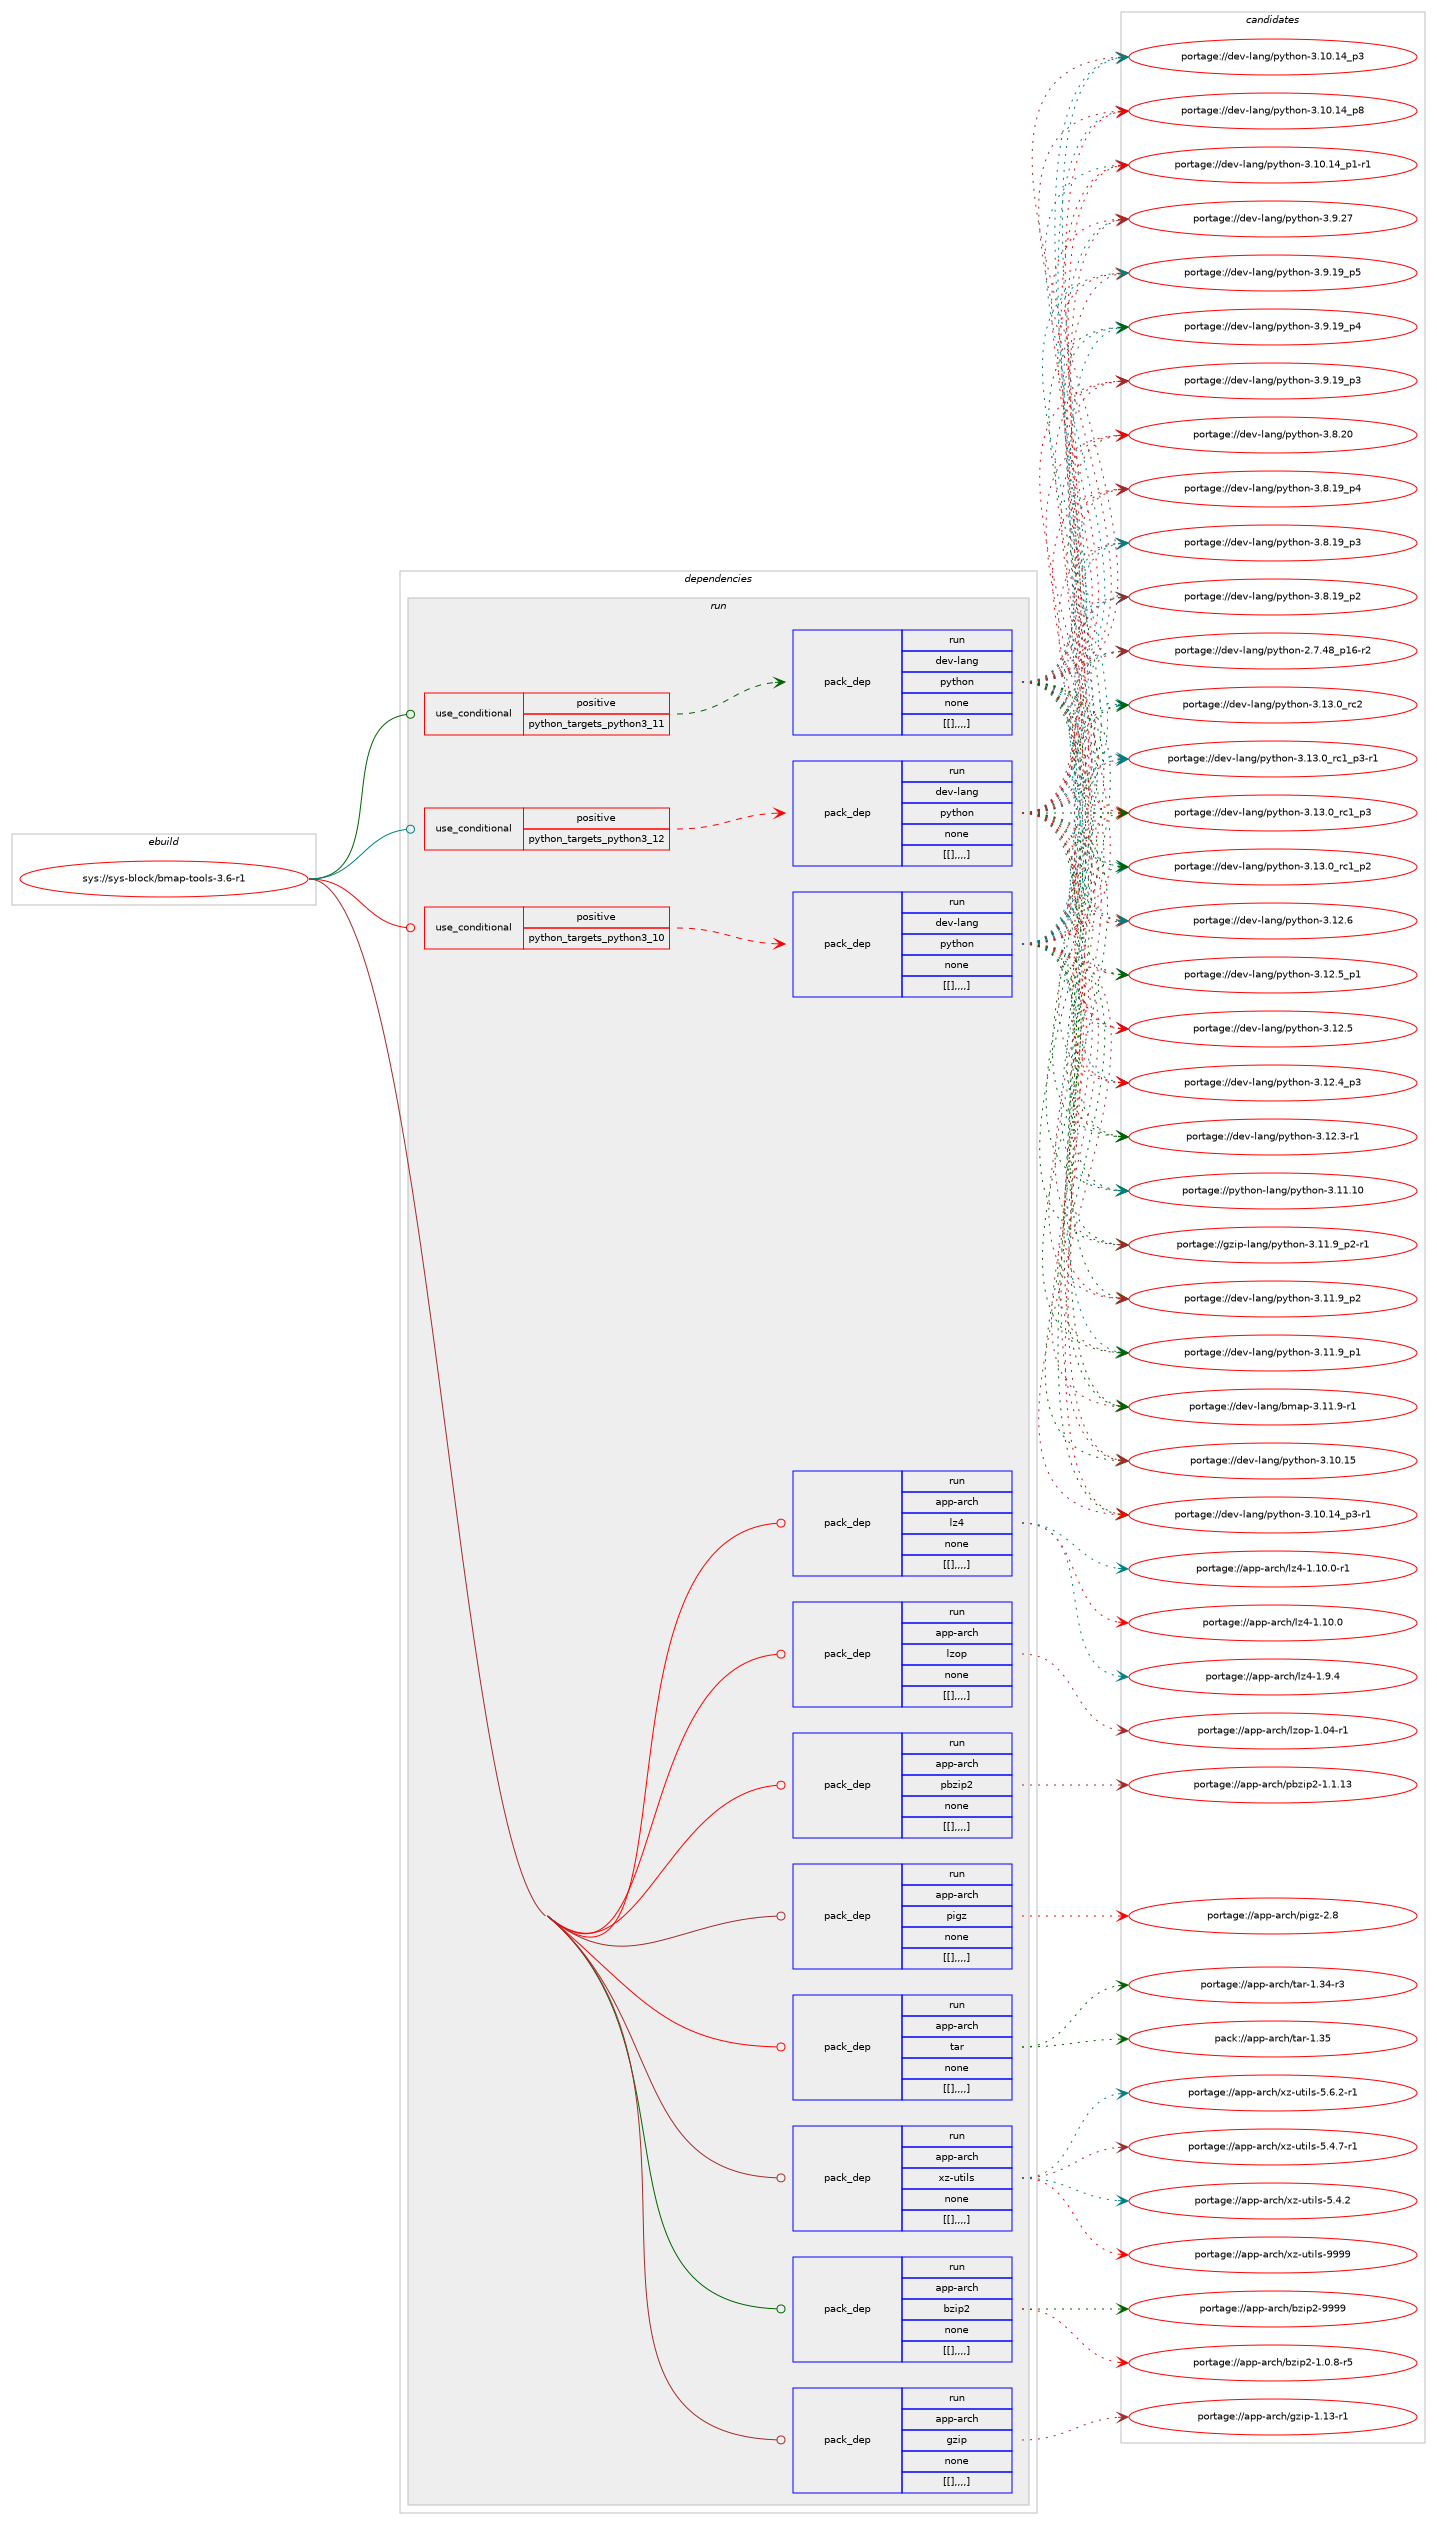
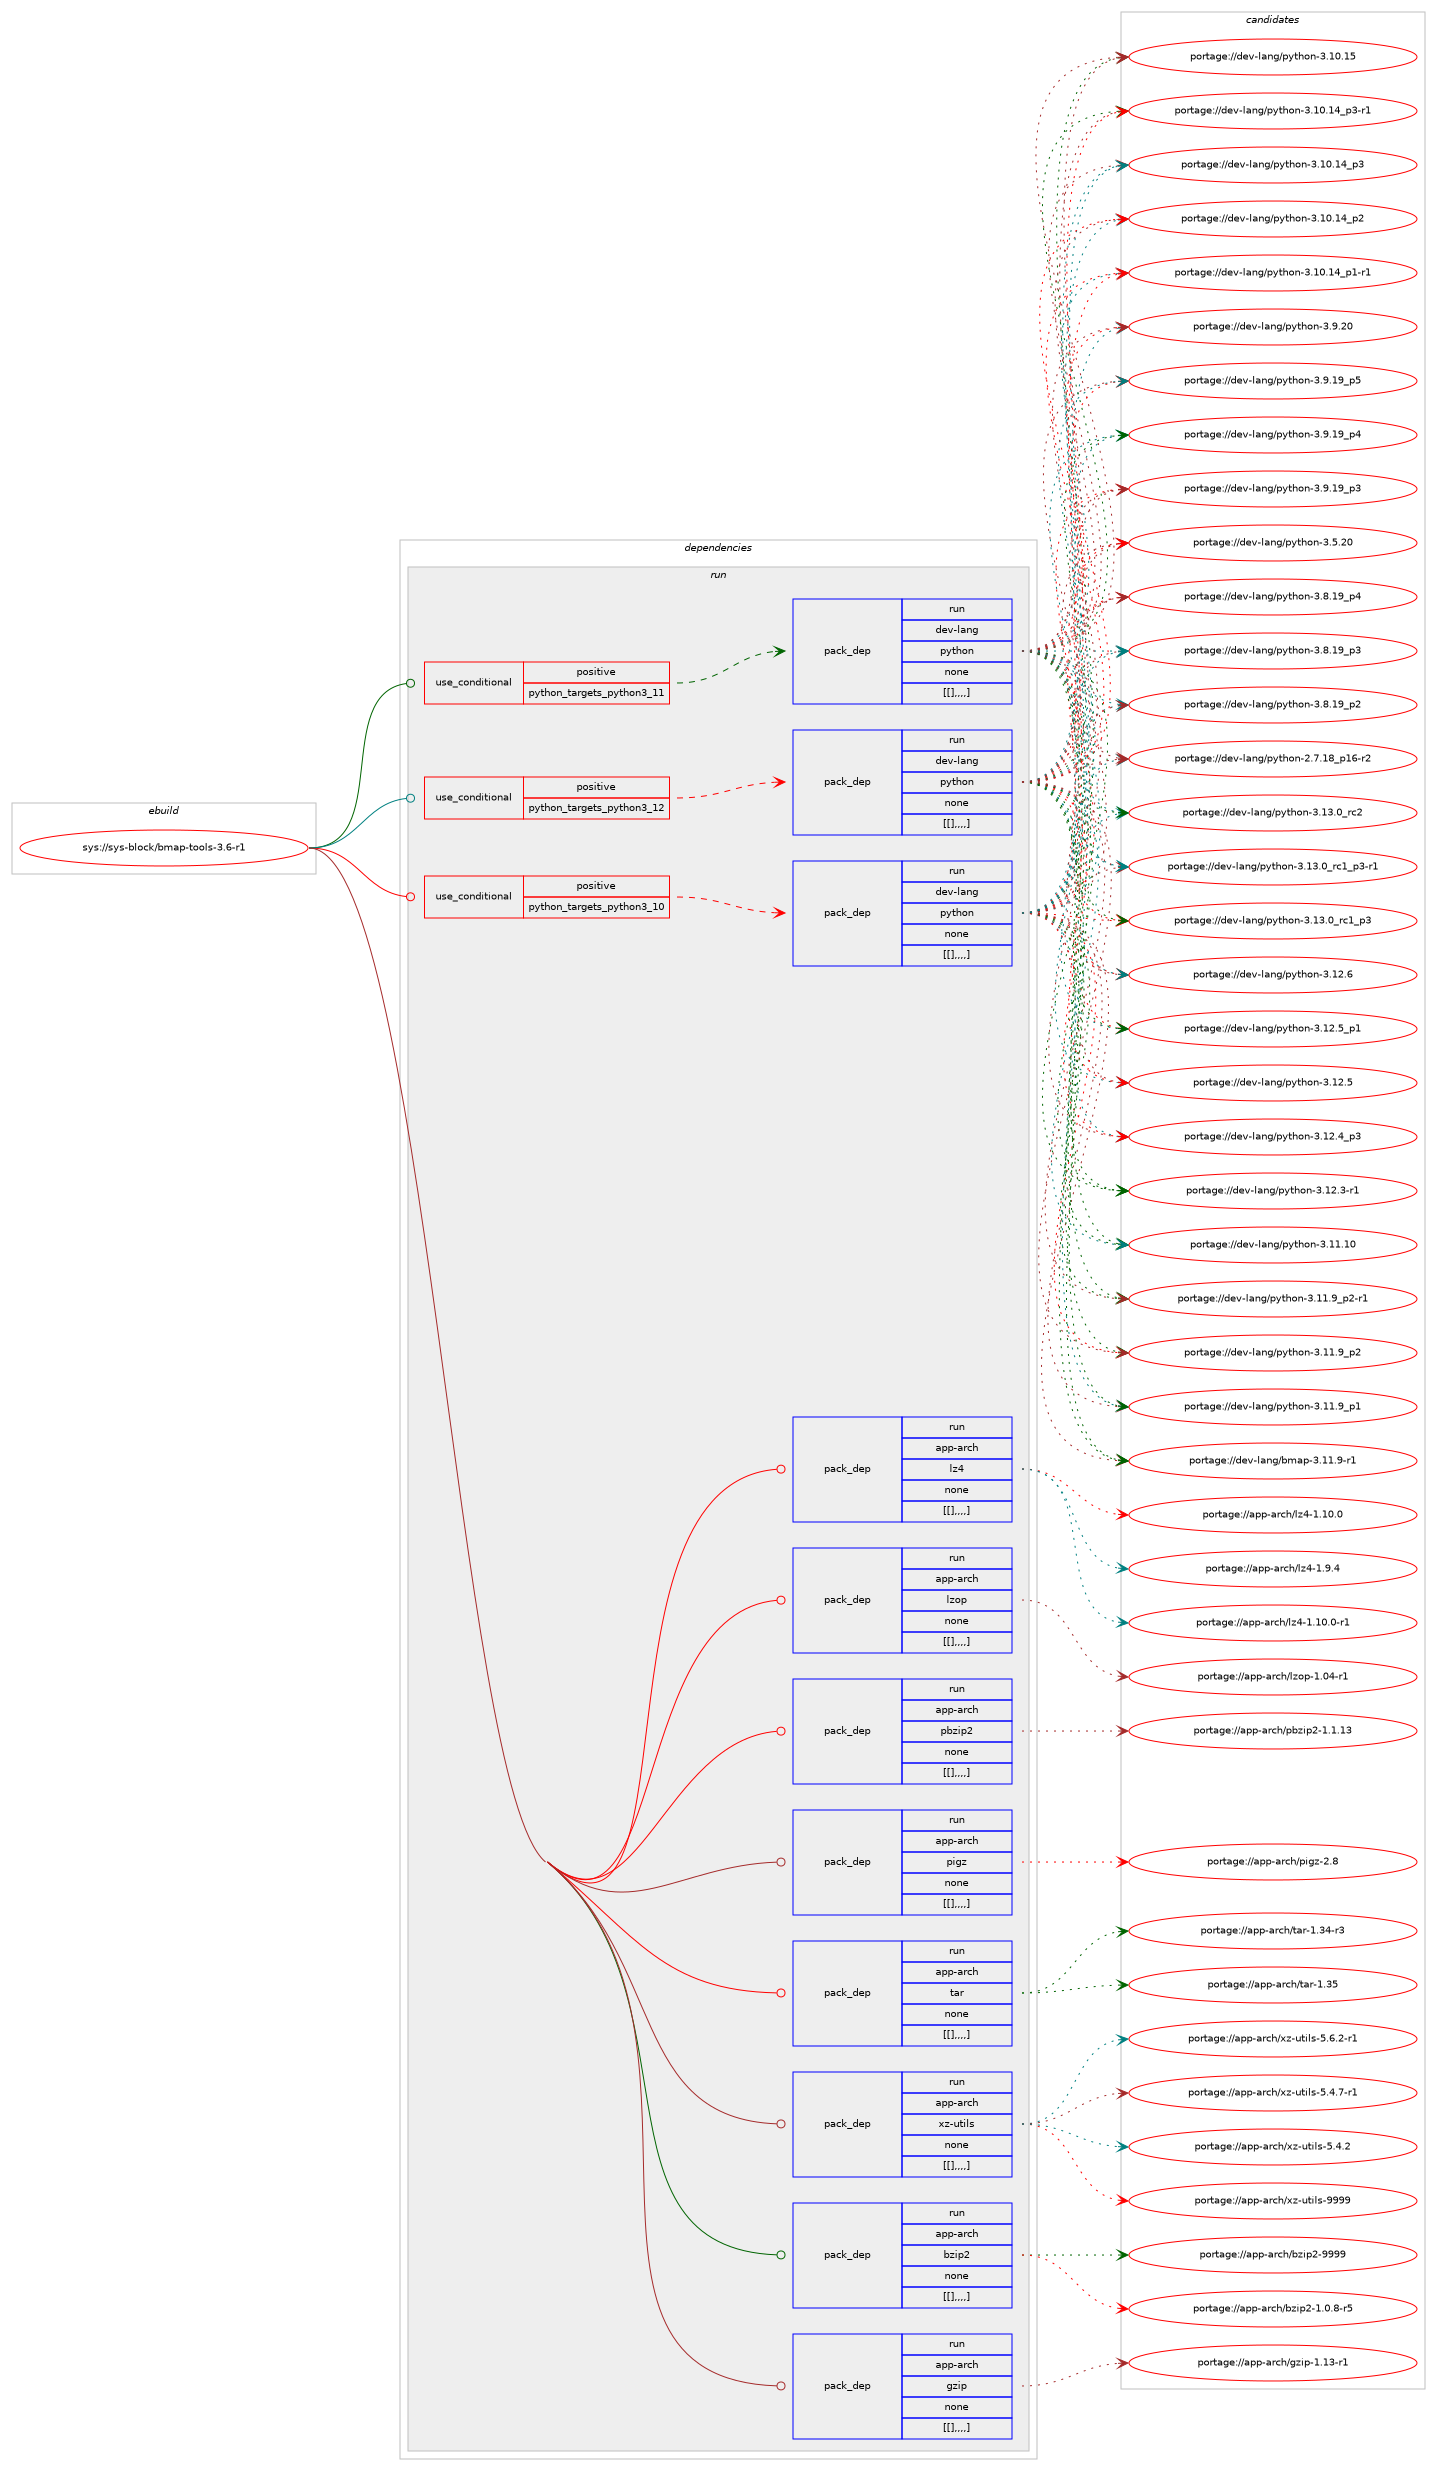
(1273, 111) -> (1273, 219)
(1273, 219) -> (1273, 327)
(1273, 435) -> (1273, 543)
(1273, 651) -> (1273, 759)
(1273, 867) -> none
(1273, 1191) -> (1273, 1245)
(1273, 1245) -> (1273, 1299)
(1273, 2039) -> (1273, 1985)
